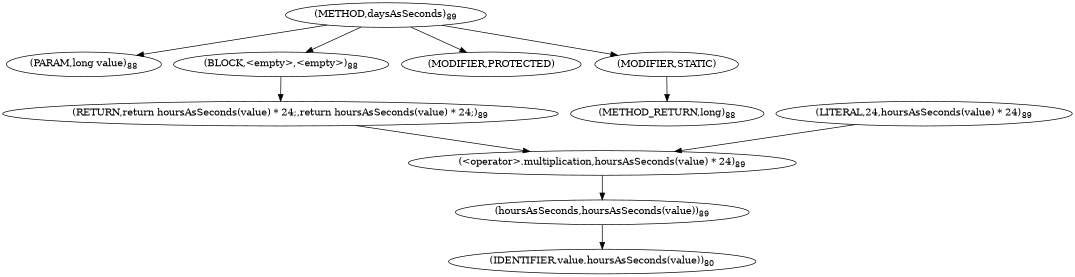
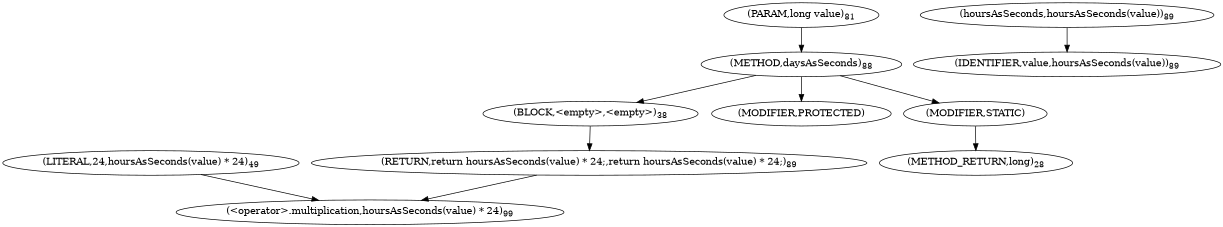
(452, 14) -> (867, 63)
(235, 40) -> (801, 36)
(133, 63) -> (850, 14)
(353, 63) -> (662, 113)
(731, 113) -> (1039, 162)
(1027, 113) -> (254, 162)
(741, 162) -> (508, 211)
(602, 184) -> none
(709, 261) -> (1174, 63)
